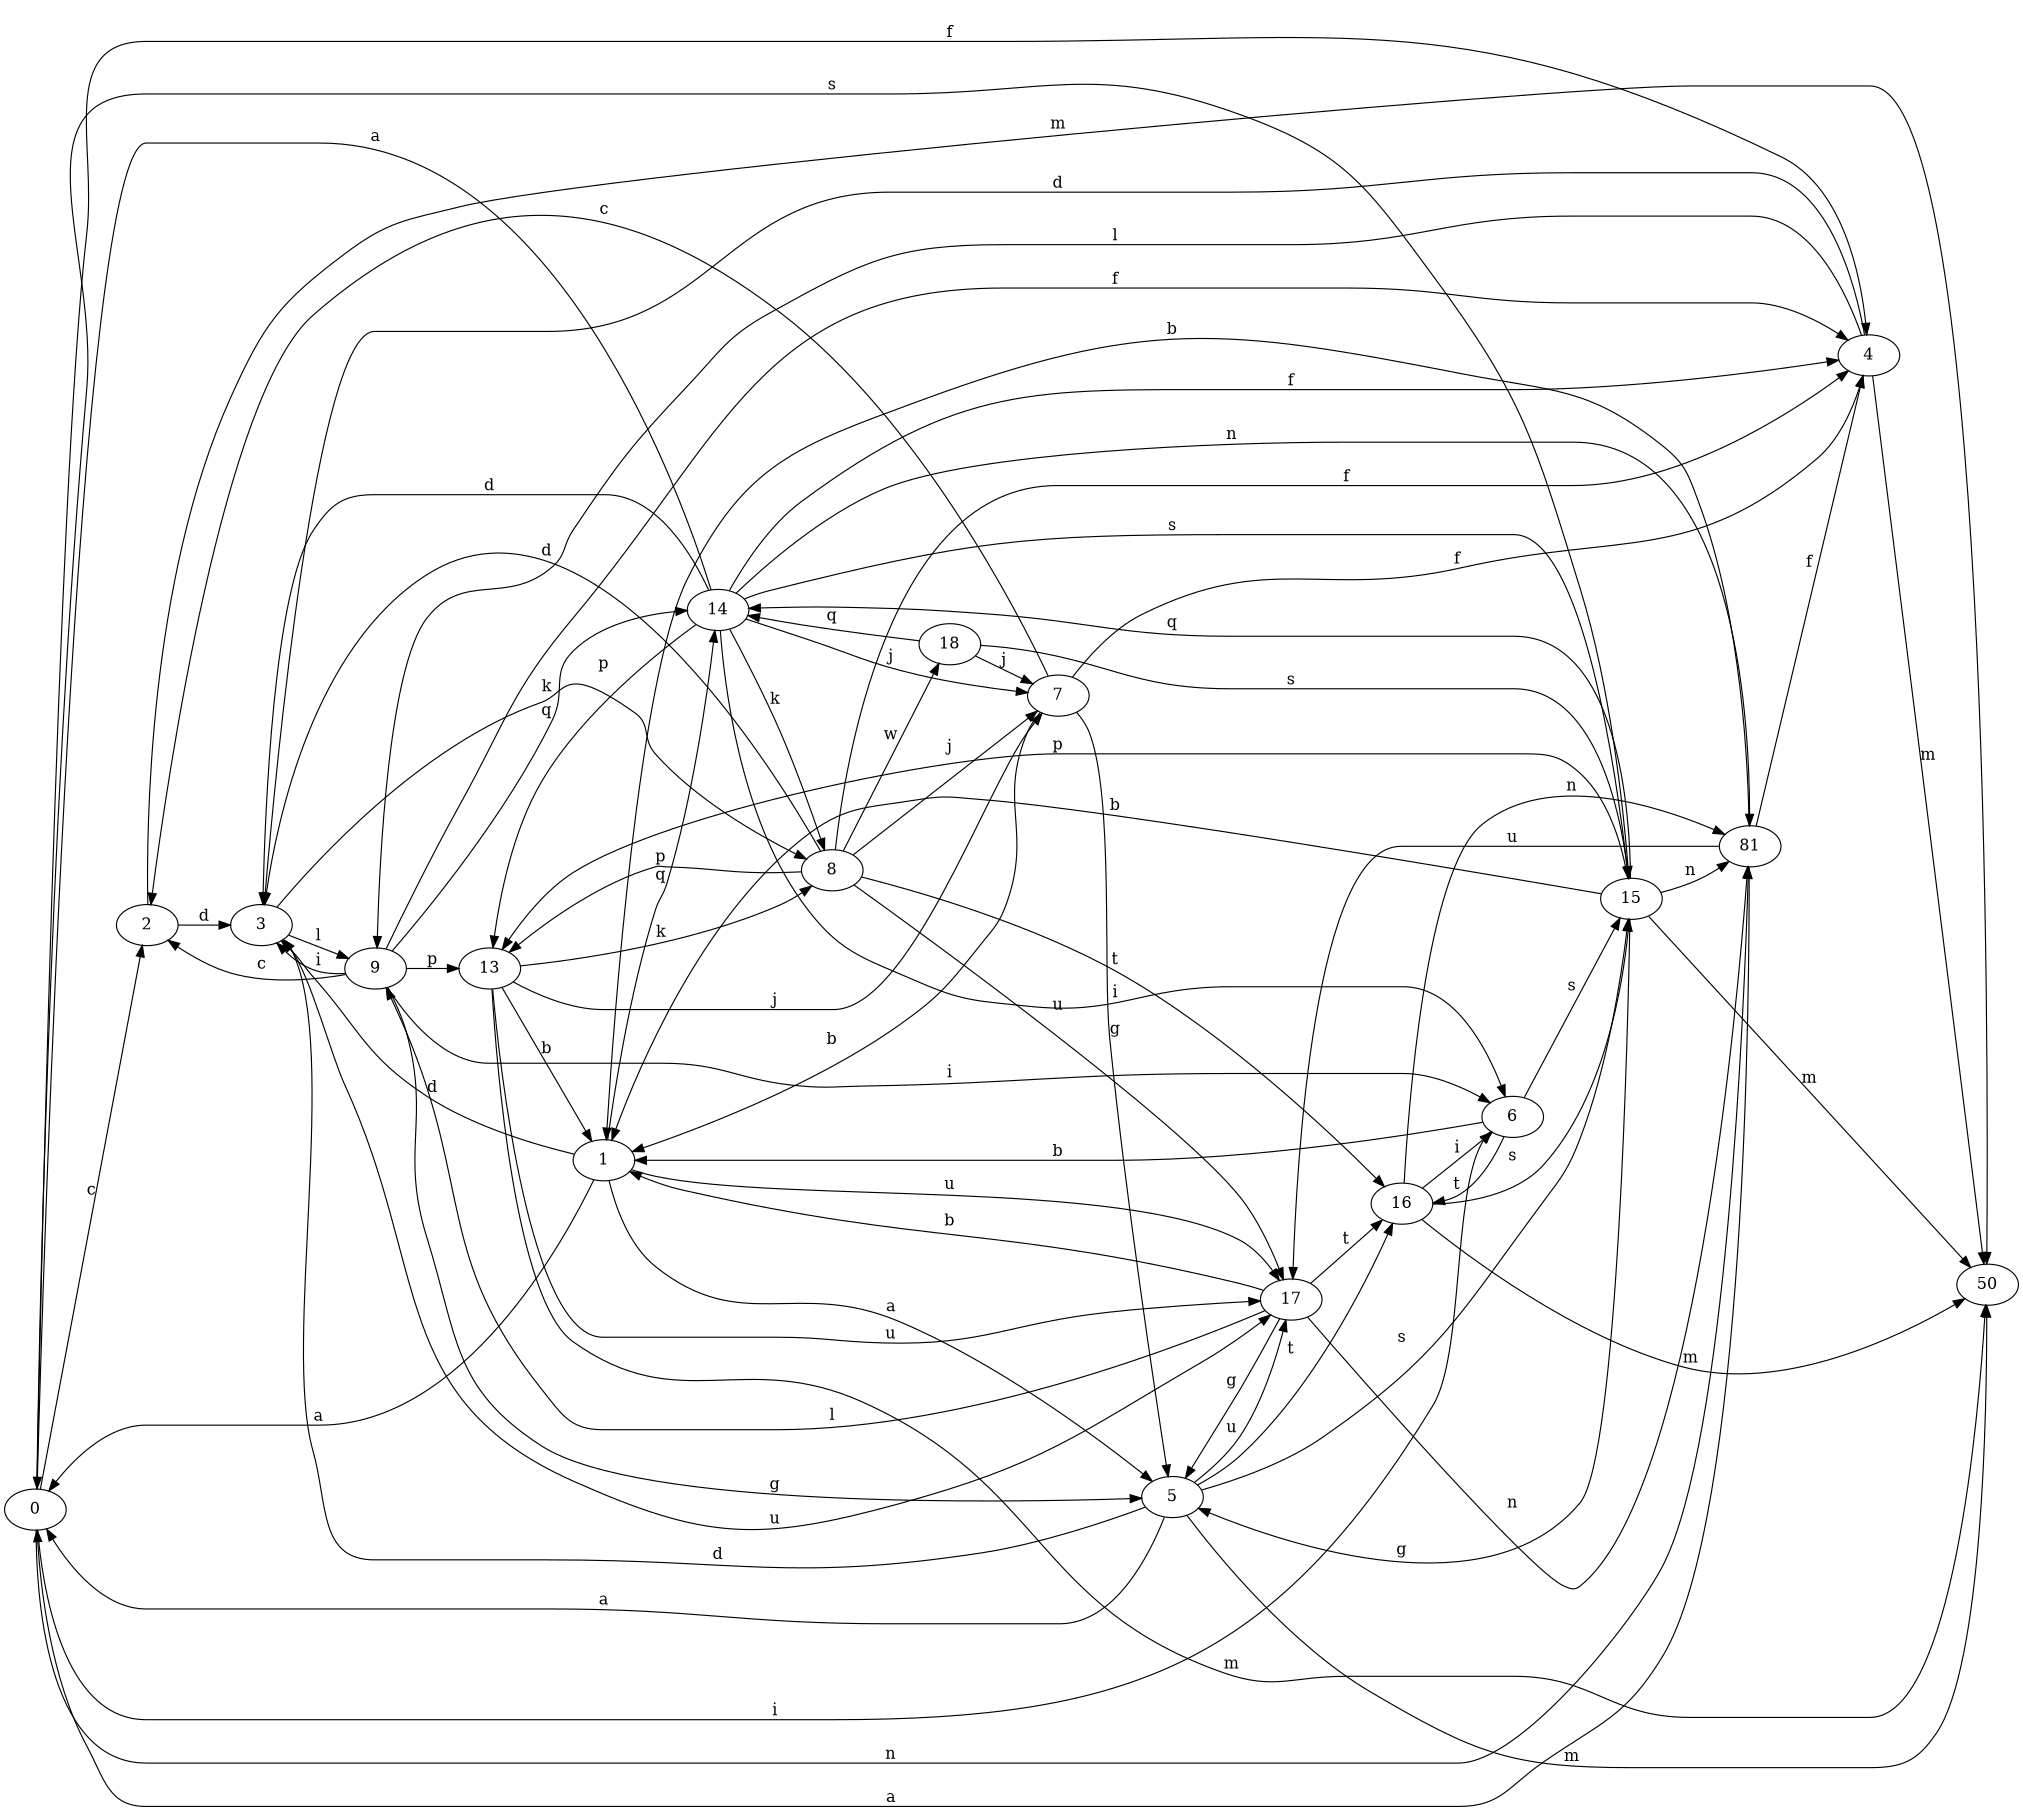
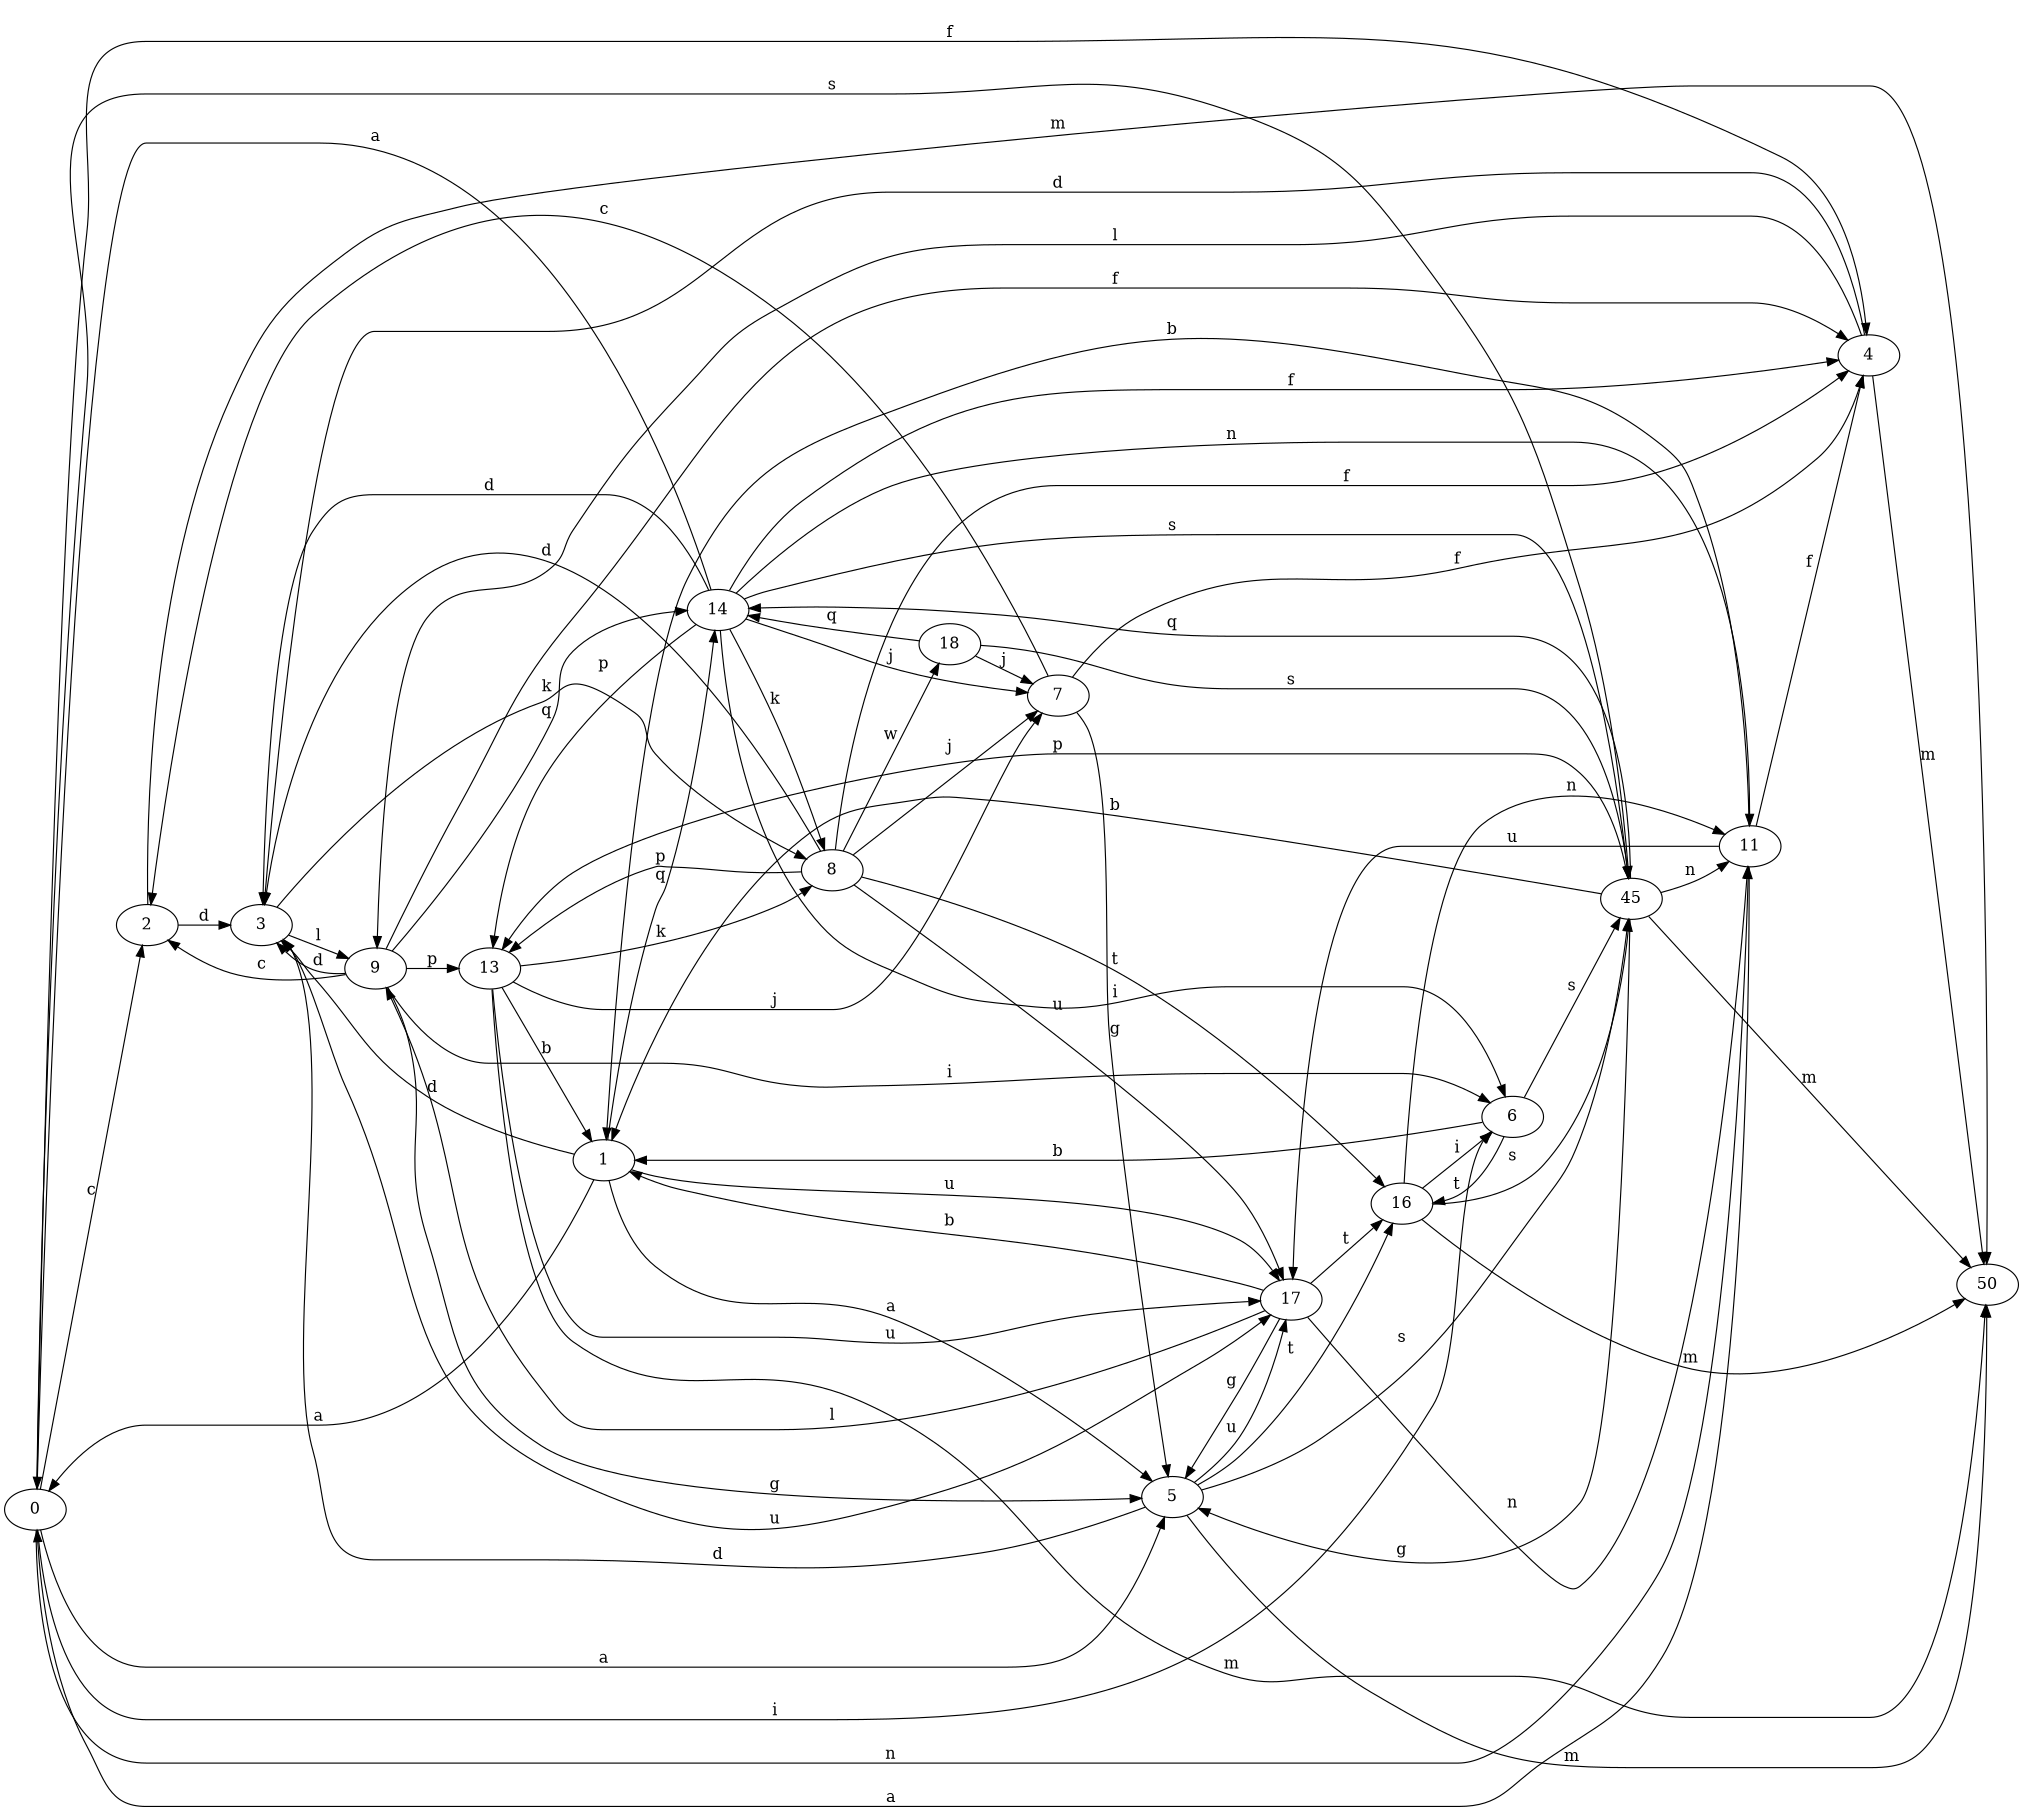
(1750, 846) -> (1750, 846)
(1631, 899) -> (1631, 899)
(319, 961) -> (319, 961)
(930, 1002) -> none
(621, 1610) -> (596, 1667)
